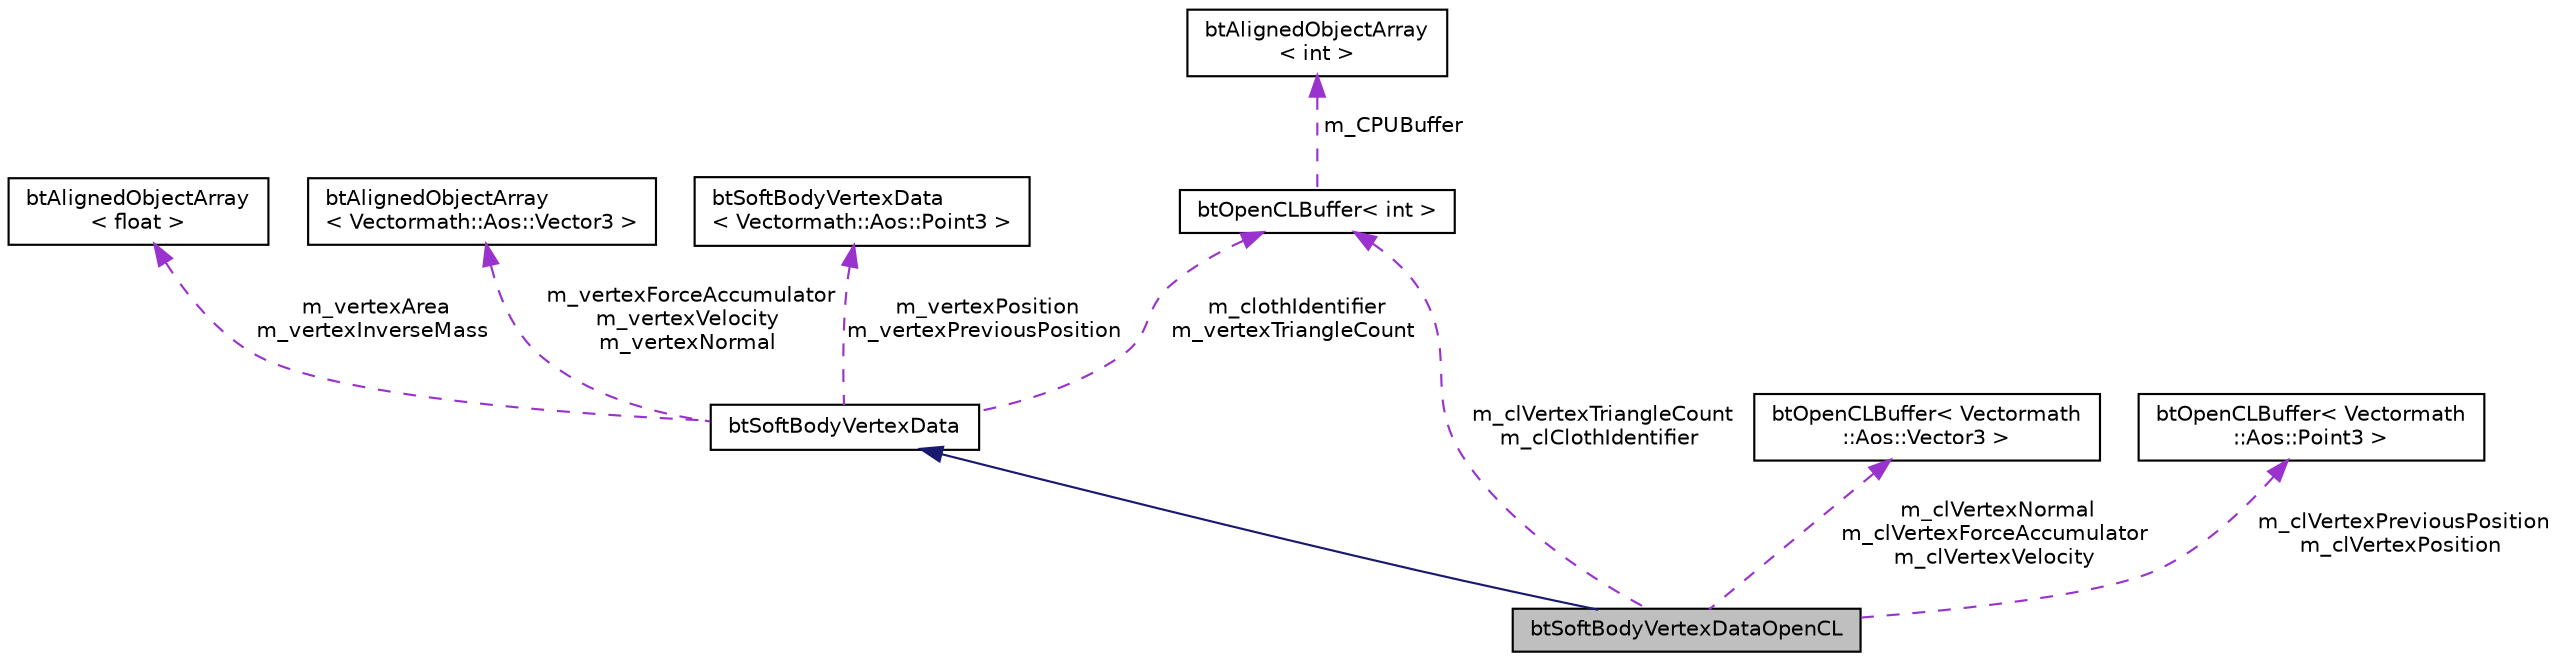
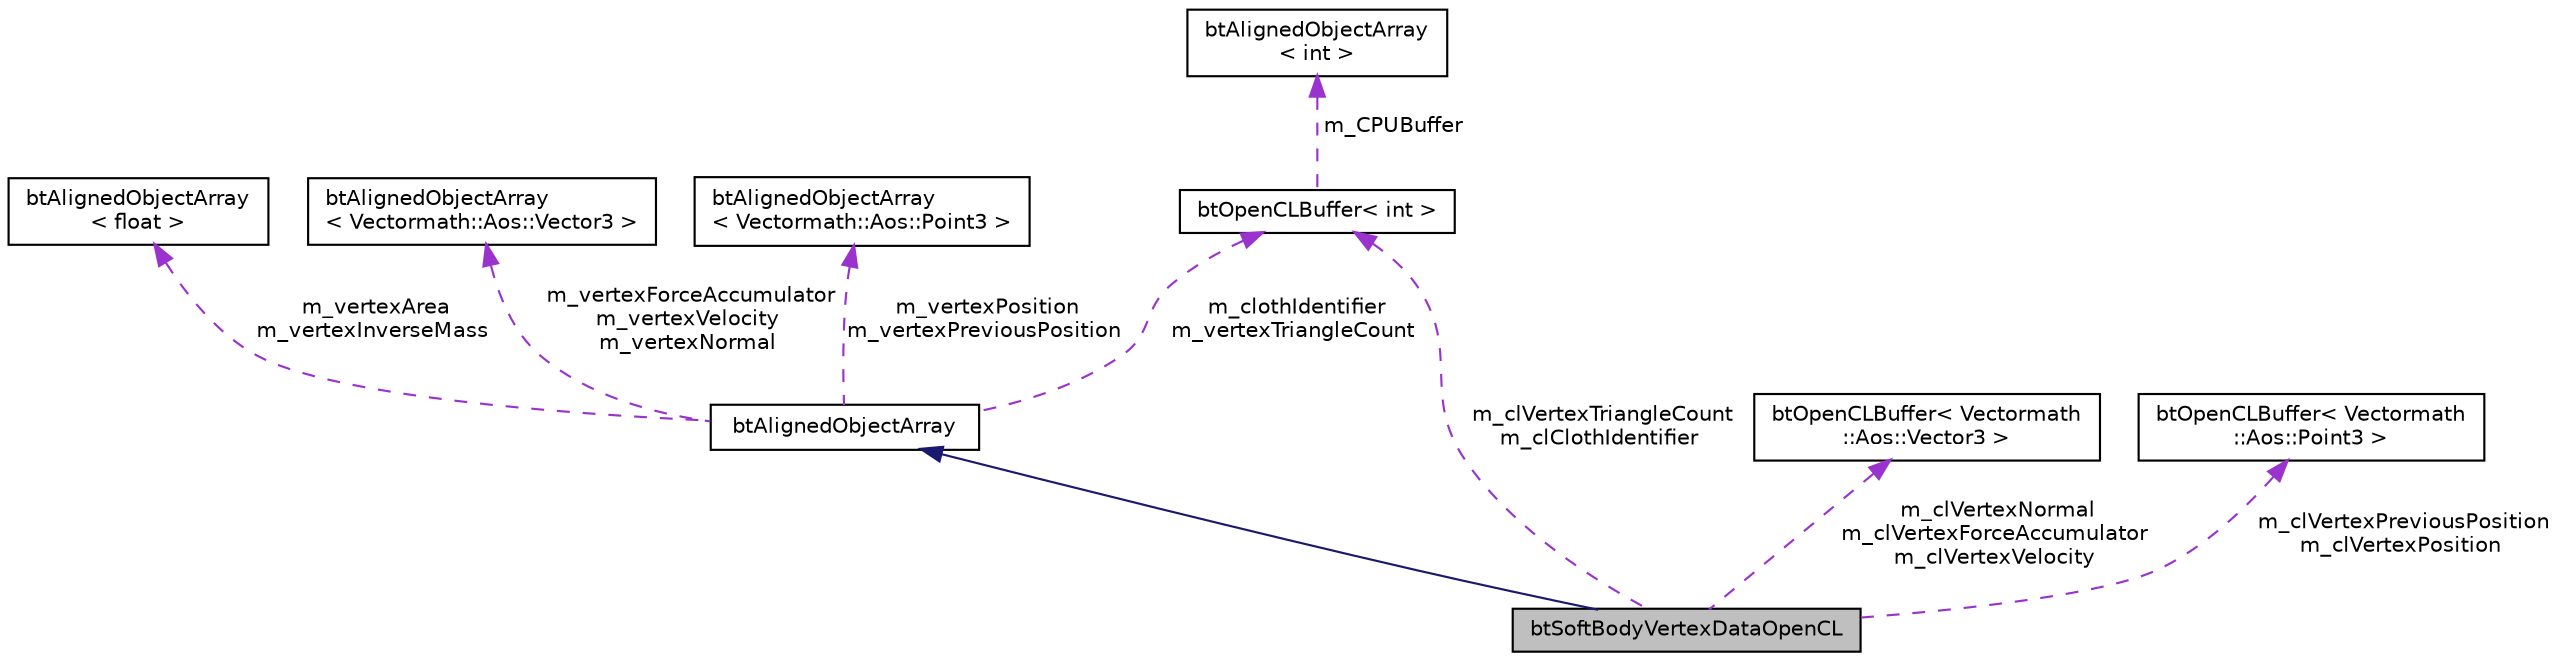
(862, 212) -> (862, 212)
(845, 427) -> (845, 427)
